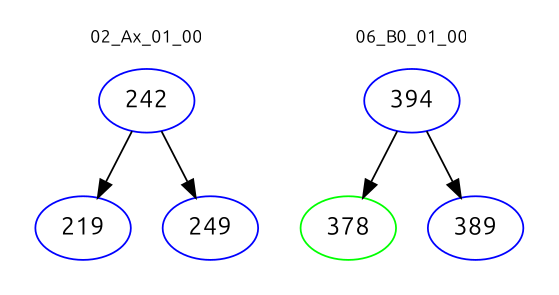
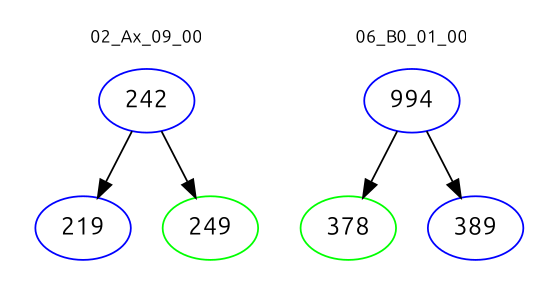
(147, 38) -> (147, 38)
(412, 101) -> (412, 101)
(210, 228) -> (210, 228)
